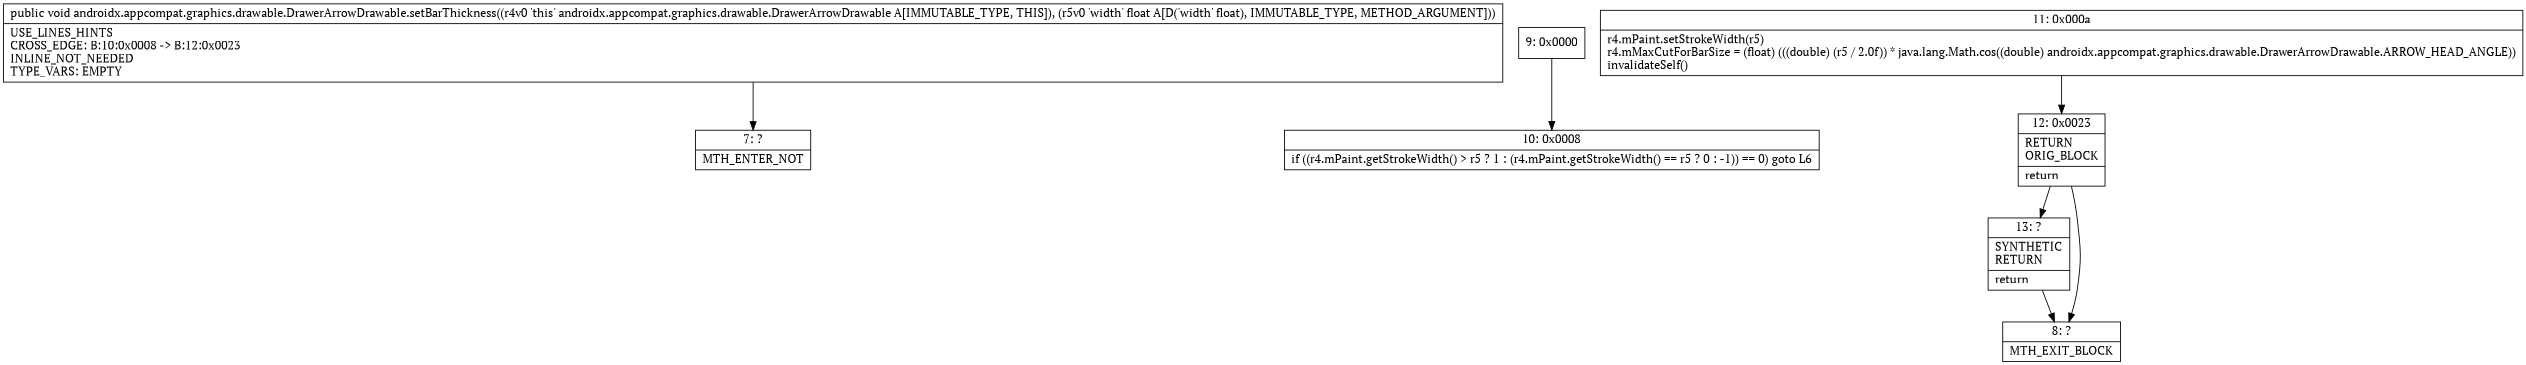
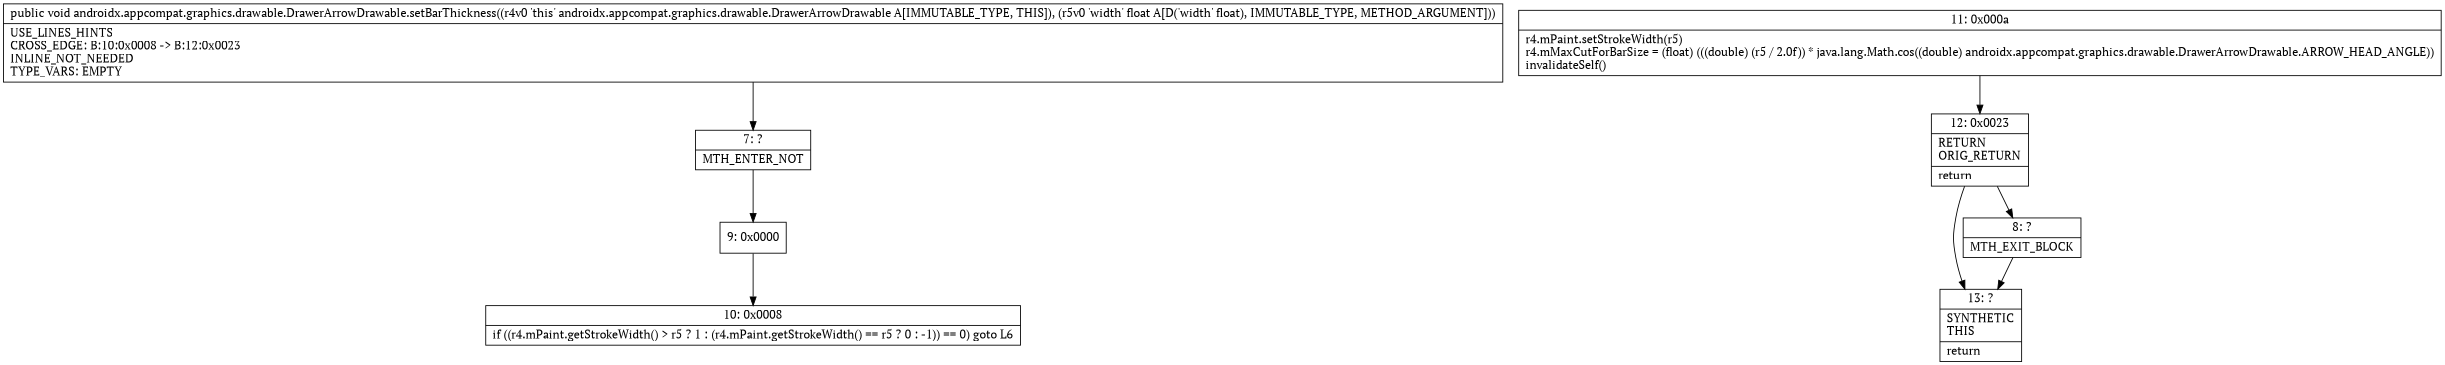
(2062, 156) -> (1980, 156)
none -> (753, 192)
(2019, 260) -> (1961, 331)
(2047, 302) -> (2007, 269)
